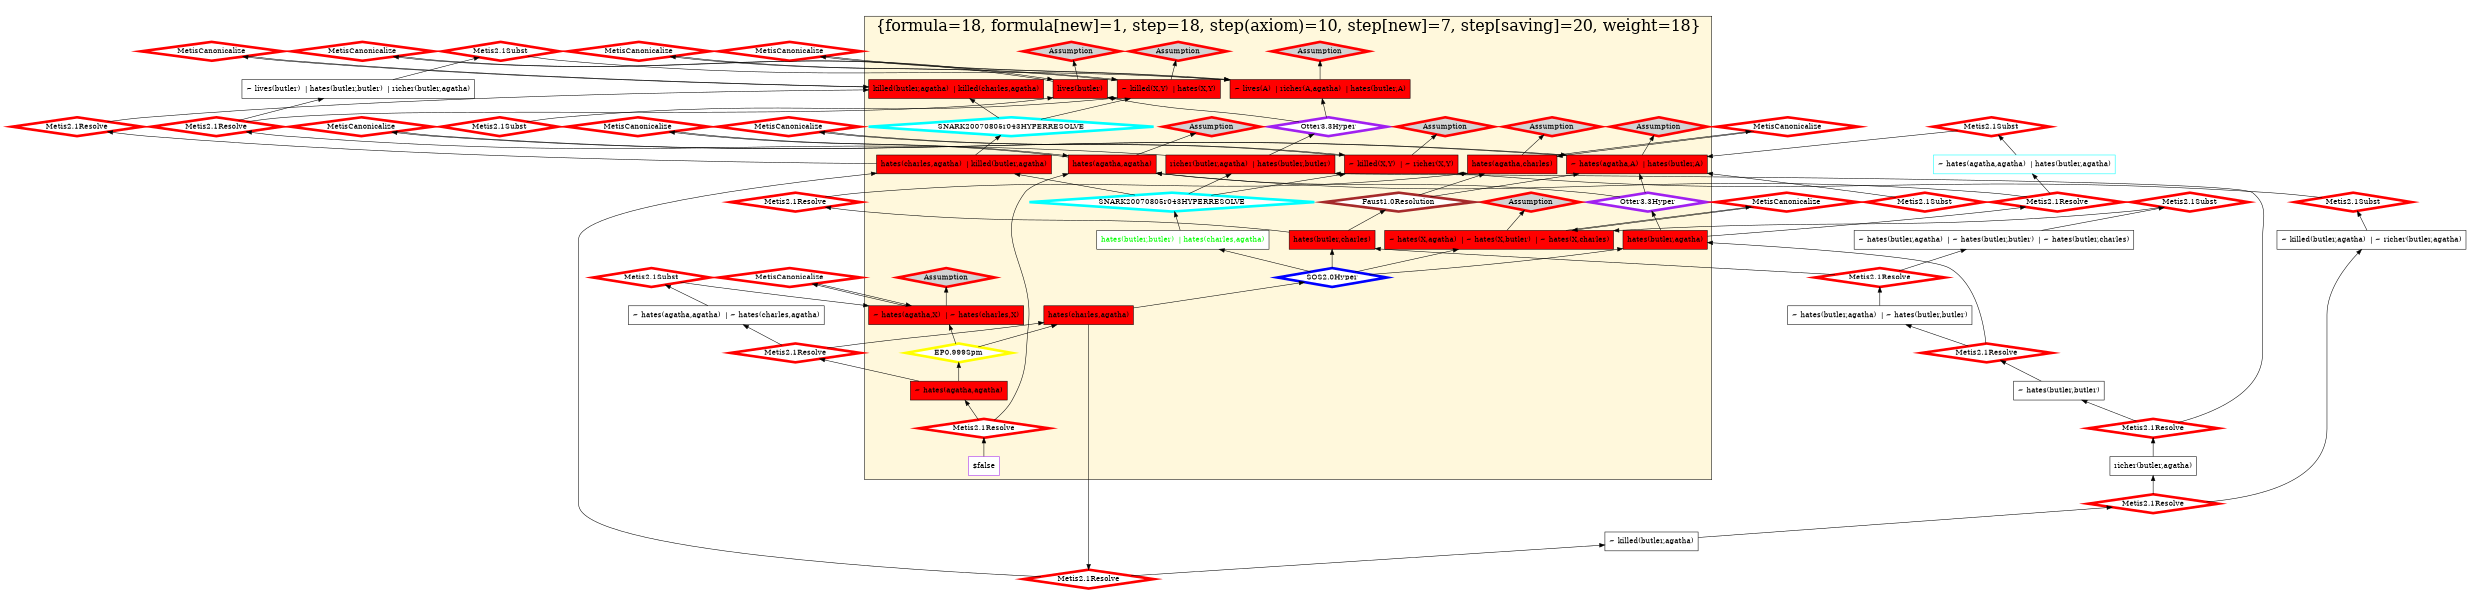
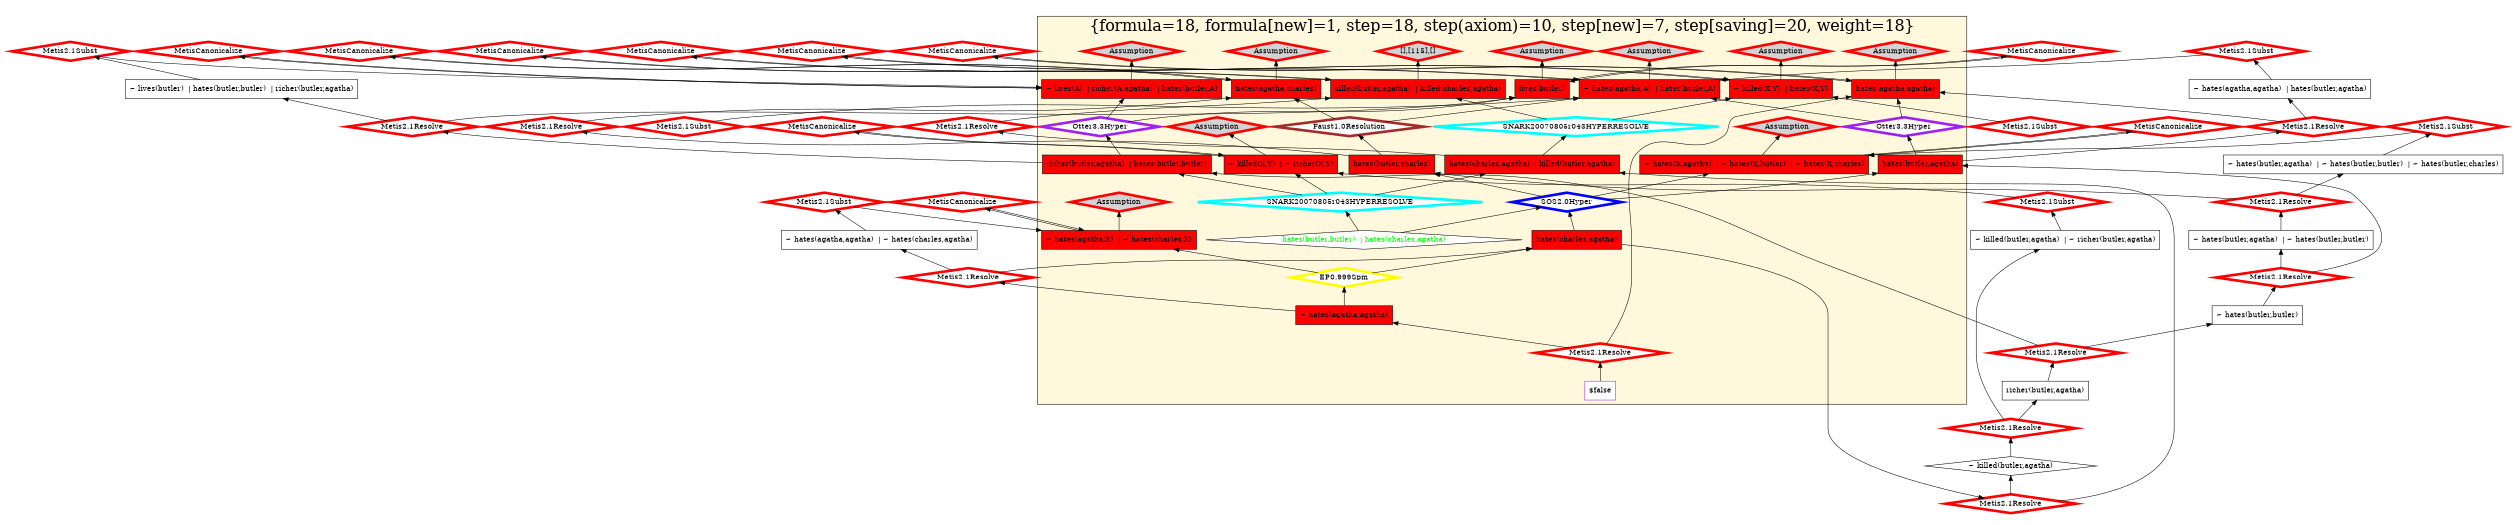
none -> (1418, 51)
(2024, 164) -> (2280, 89)
(1183, 240) -> (1364, 240)
(1268, 261) -> (1469, 220)
(1652, 541) -> (2011, 466)
